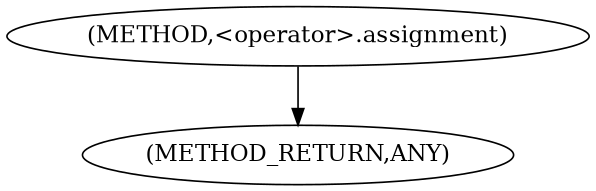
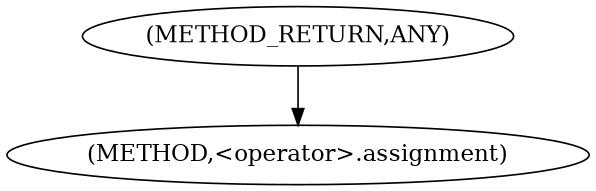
(298, 88) -> (298, 88)
